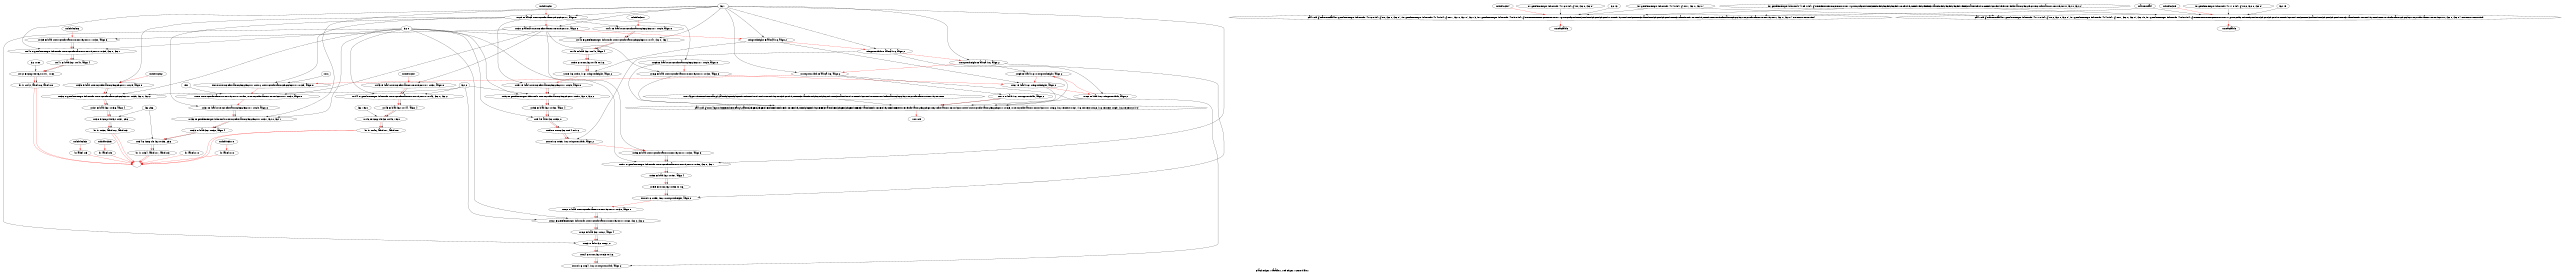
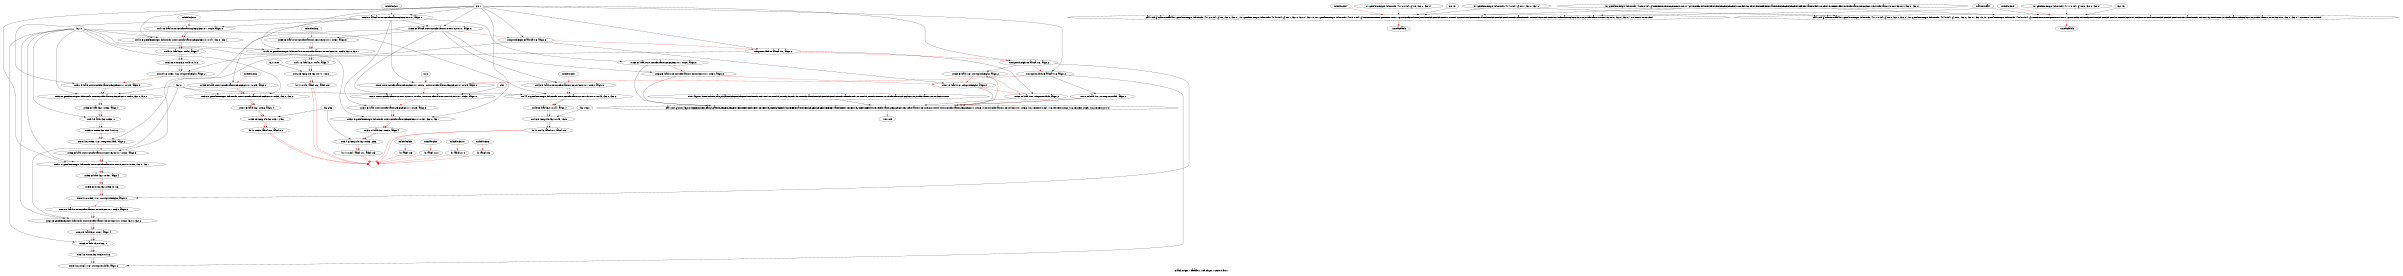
(546, 22) -> (415, 23)
none -> (431, 142)
(666, 198) -> (101, 198)
